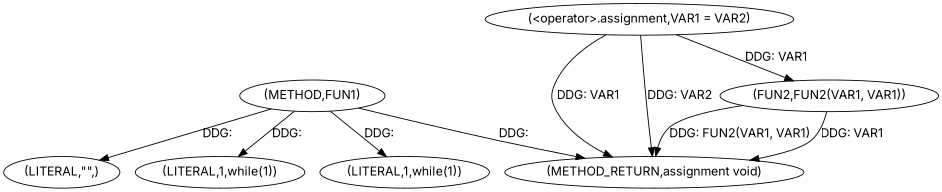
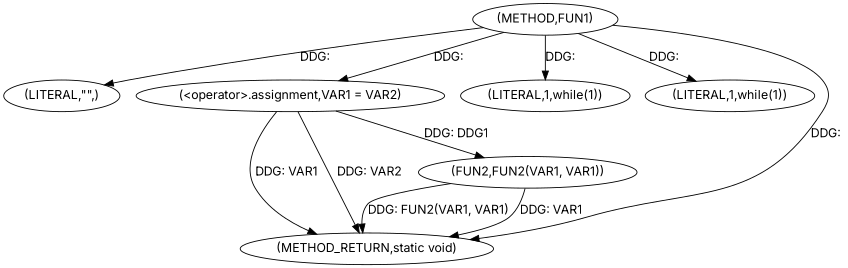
none -> (426, 55)
(777, 58) -> (457, 134)
(654, 172) -> (367, 249)
